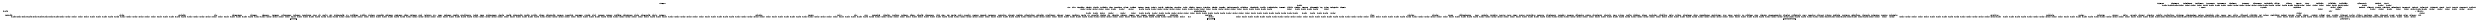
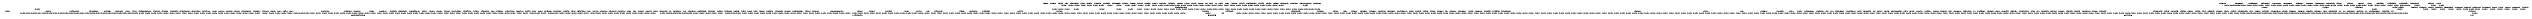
(993, 4) -> (1637, 14)
